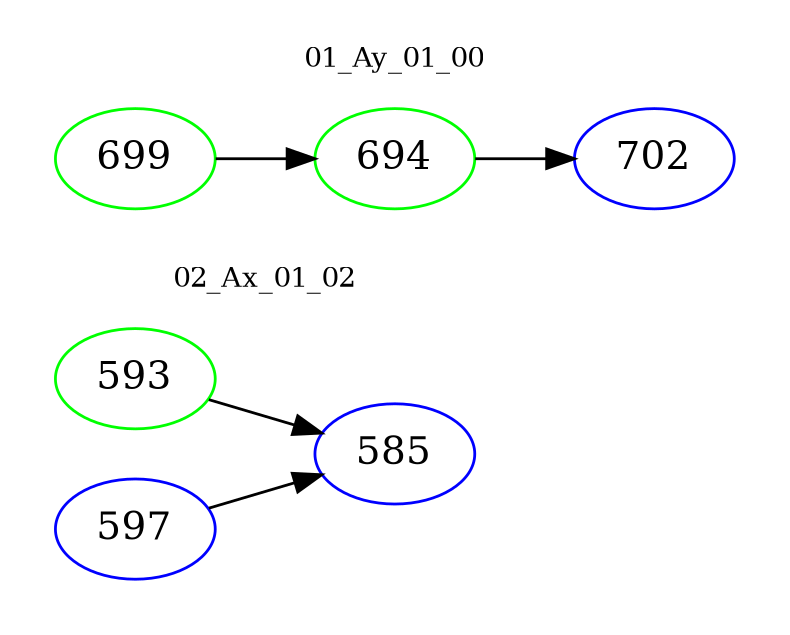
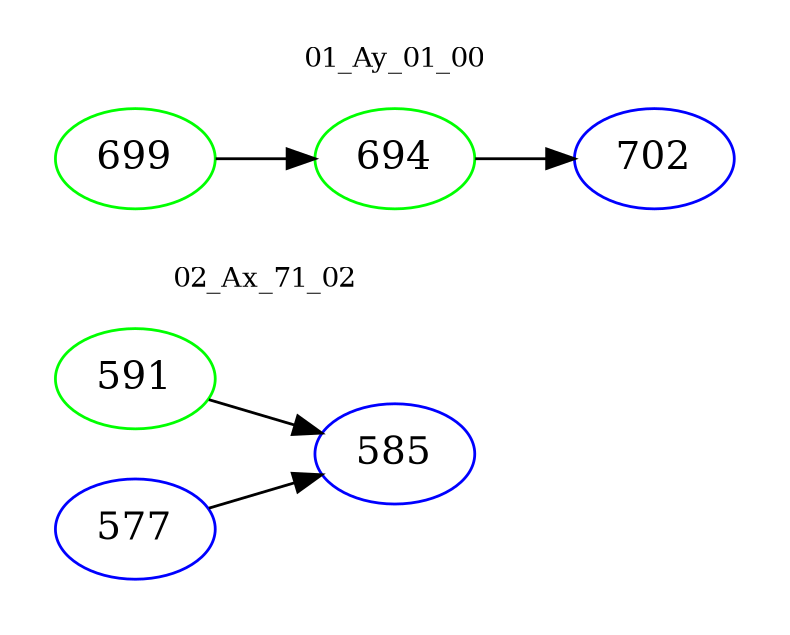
(265, 280) -> (265, 280)
(135, 379) -> (135, 379)
(135, 529) -> (135, 529)
